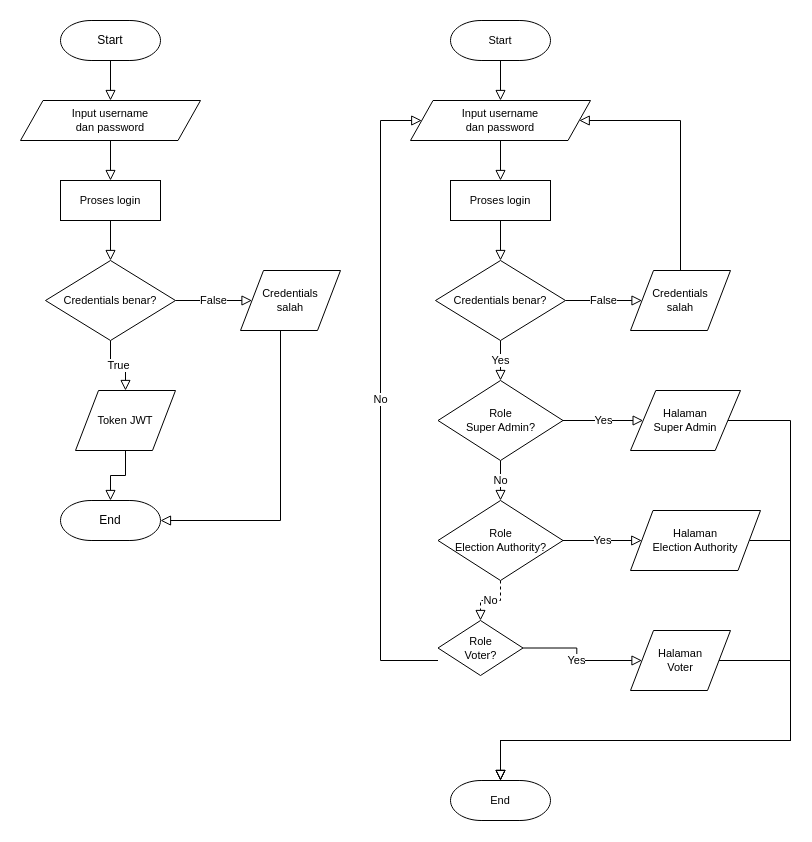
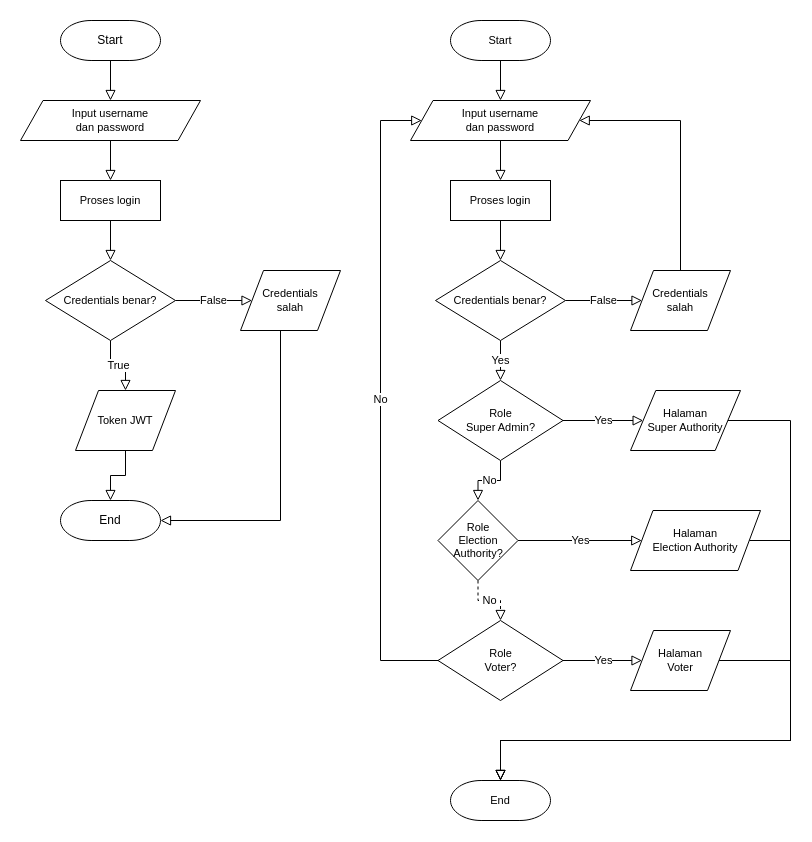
(686, 421) -> (686, 421)
(501, 541) -> (478, 541)
(481, 648) -> (501, 661)
